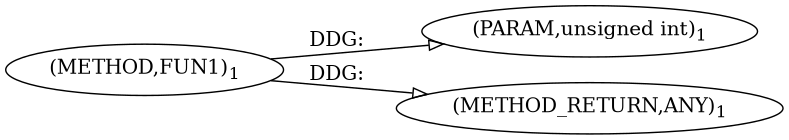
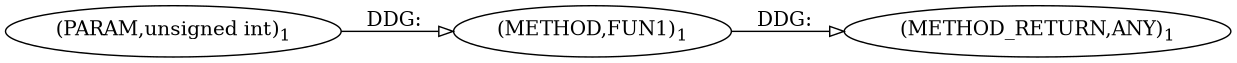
(350, 52) -> (390, 31)
